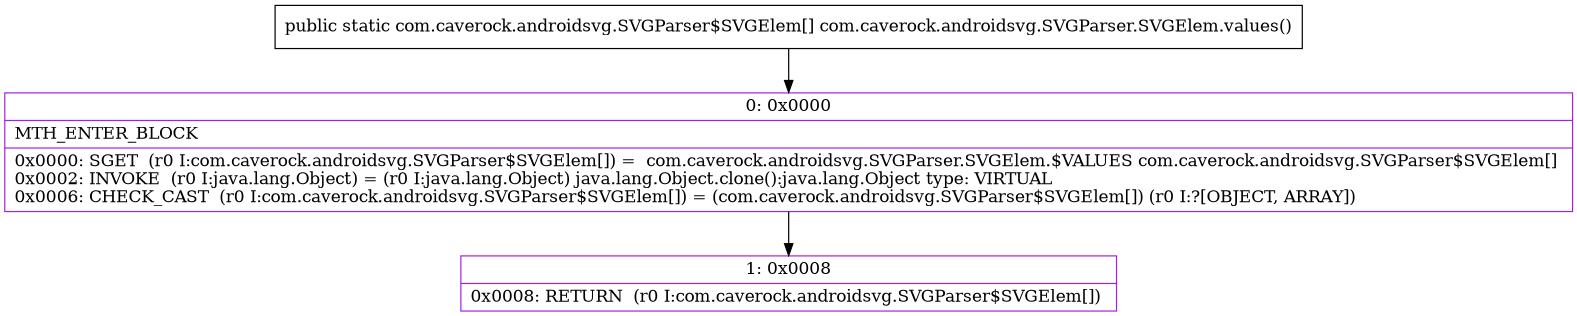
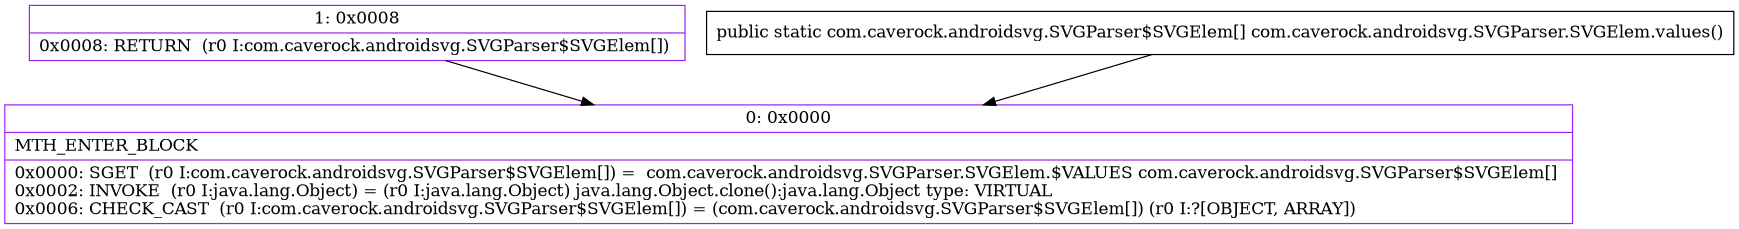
(789, 228) -> (514, 81)
